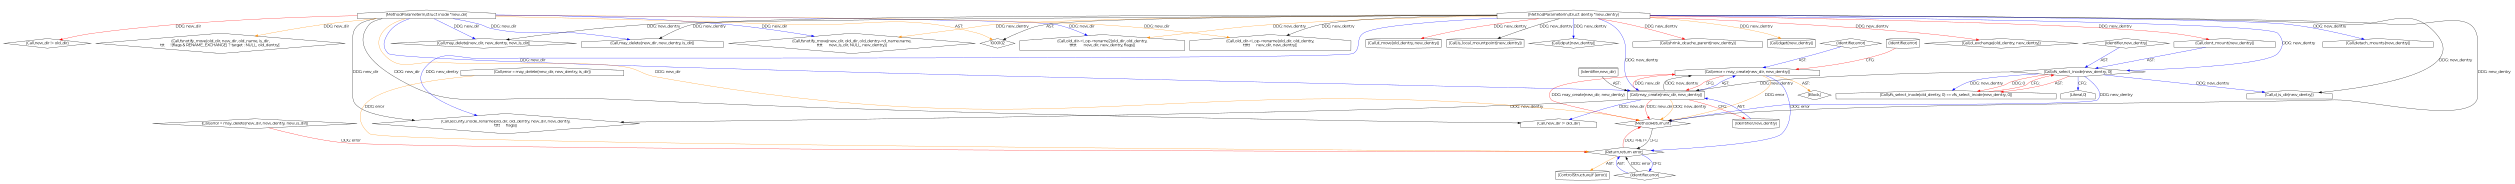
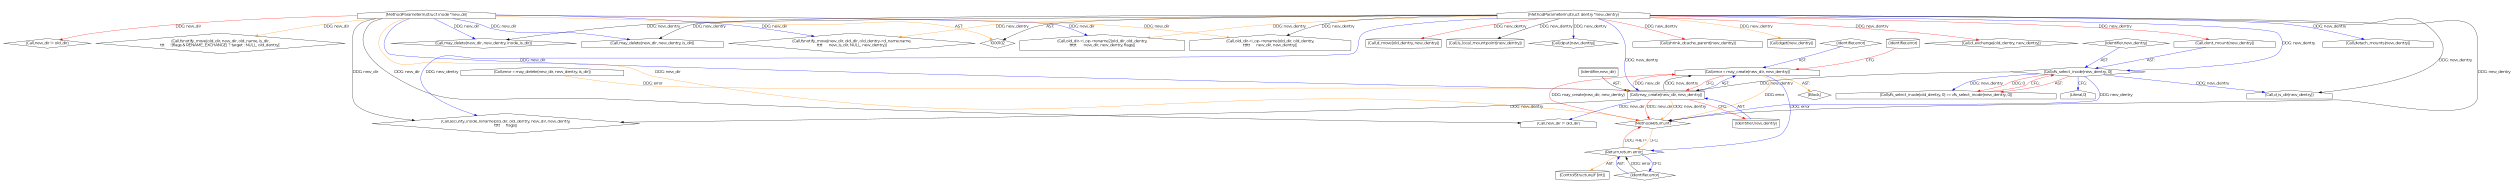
(484, 43) -> (484, 43)
(255, 124) -> none
(1649, 140) -> (1649, 140)
(903, 146) -> (1095, 88)
(1582, 175) -> (1582, 175)
